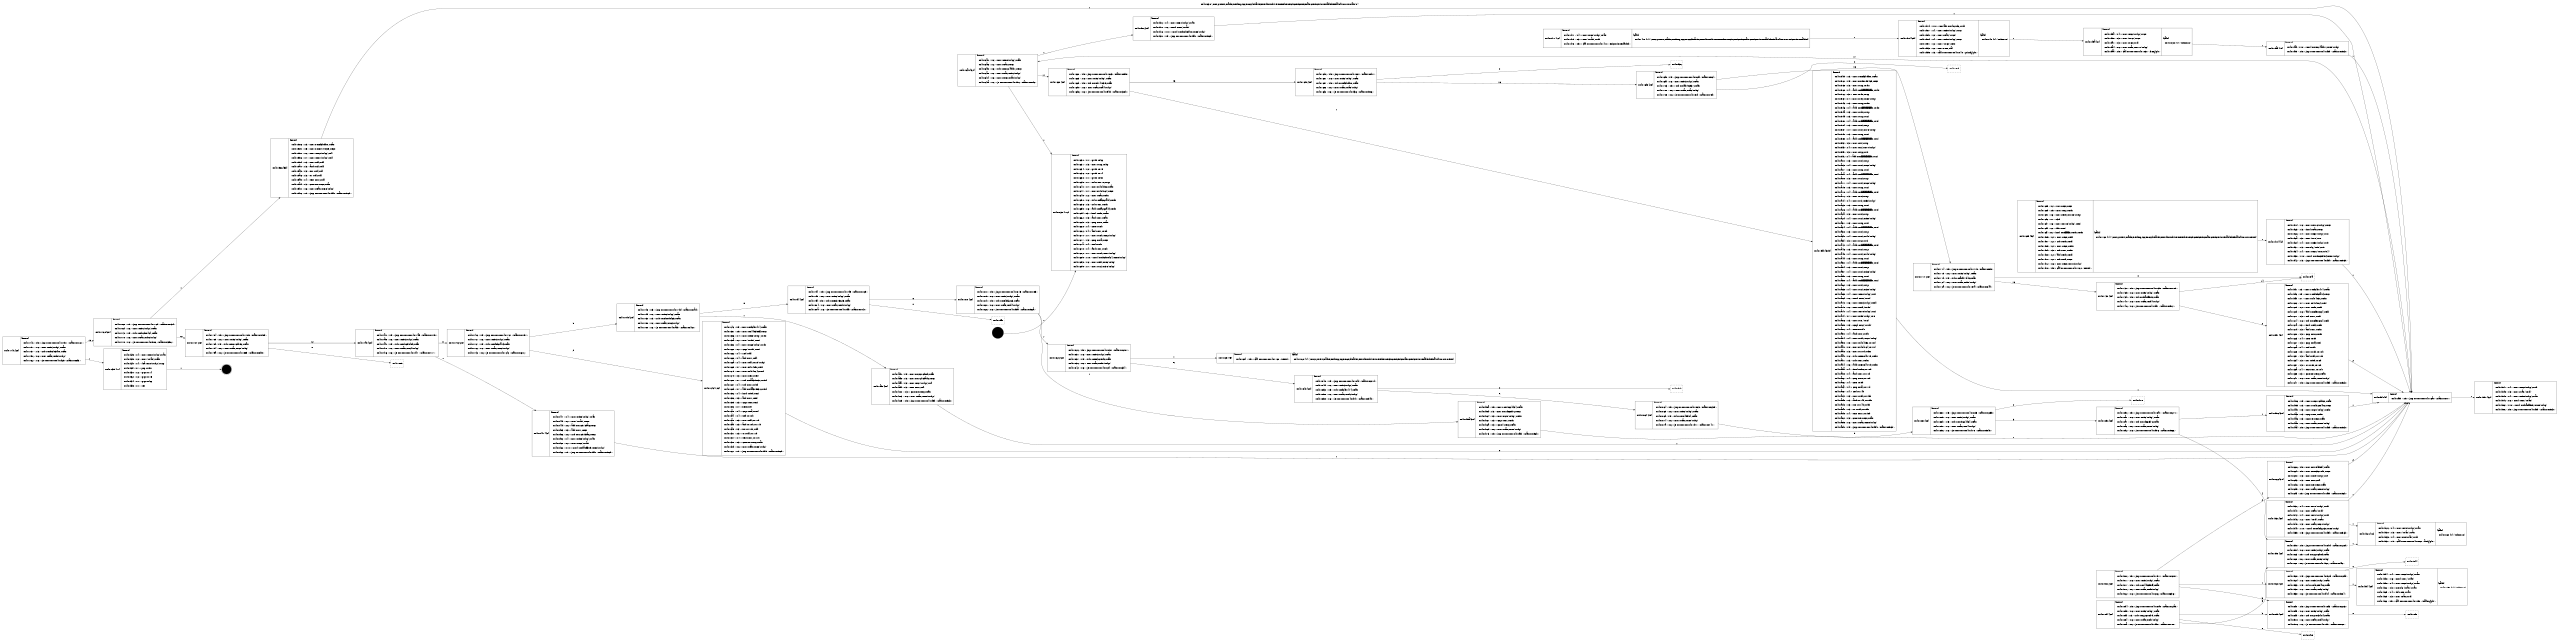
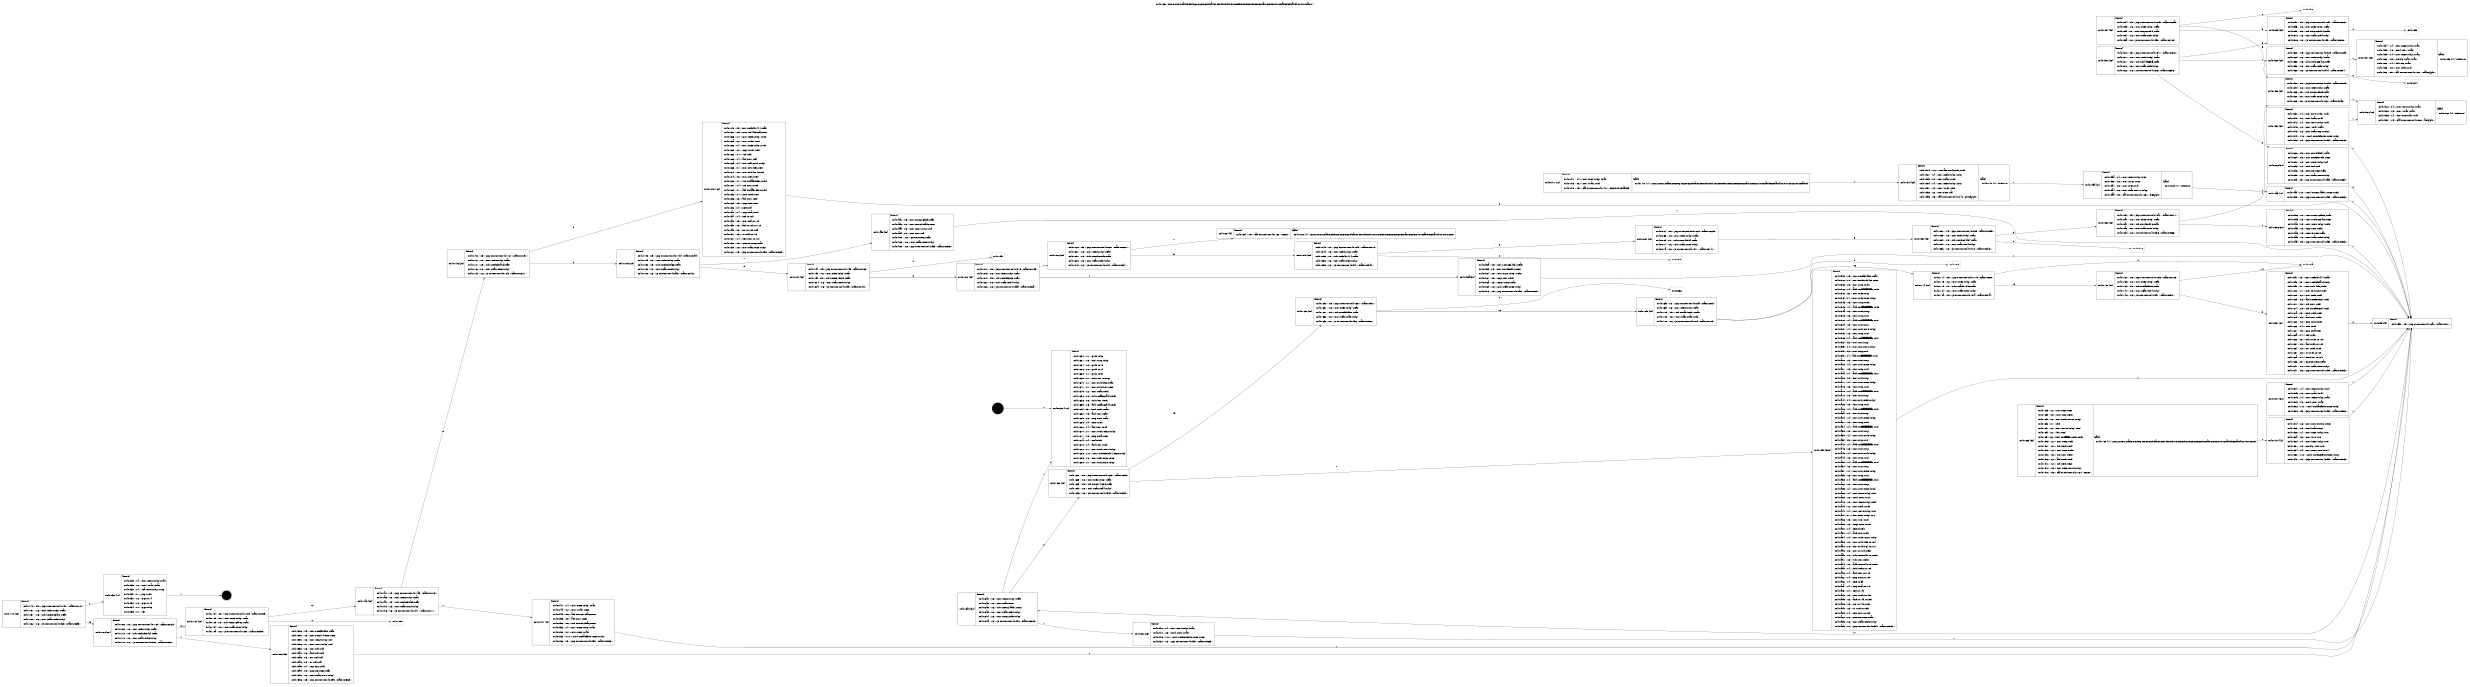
(2462, 398) -> (2381, 360)
